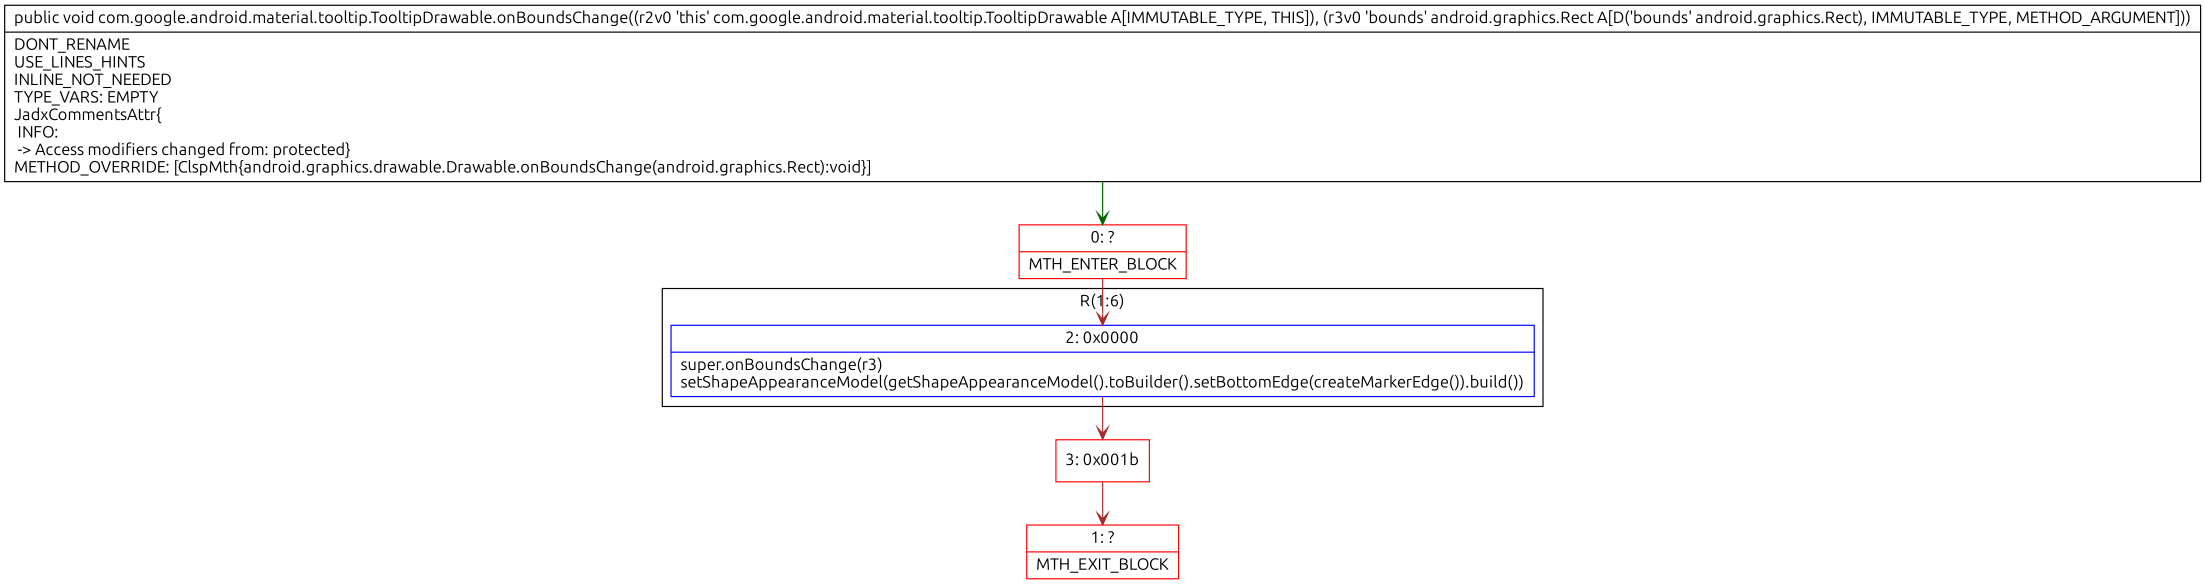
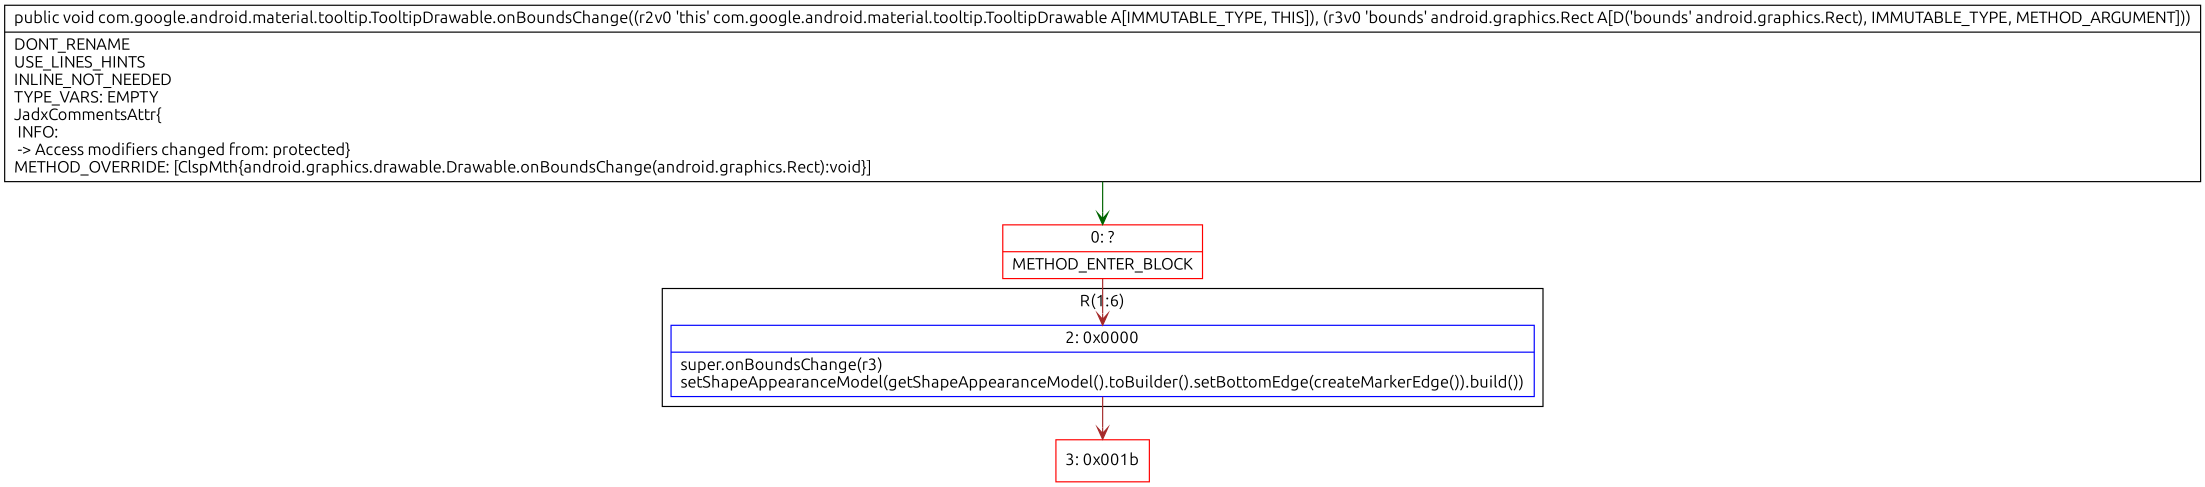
(1103, 265) -> (1103, 265)
(1103, 552) -> none
